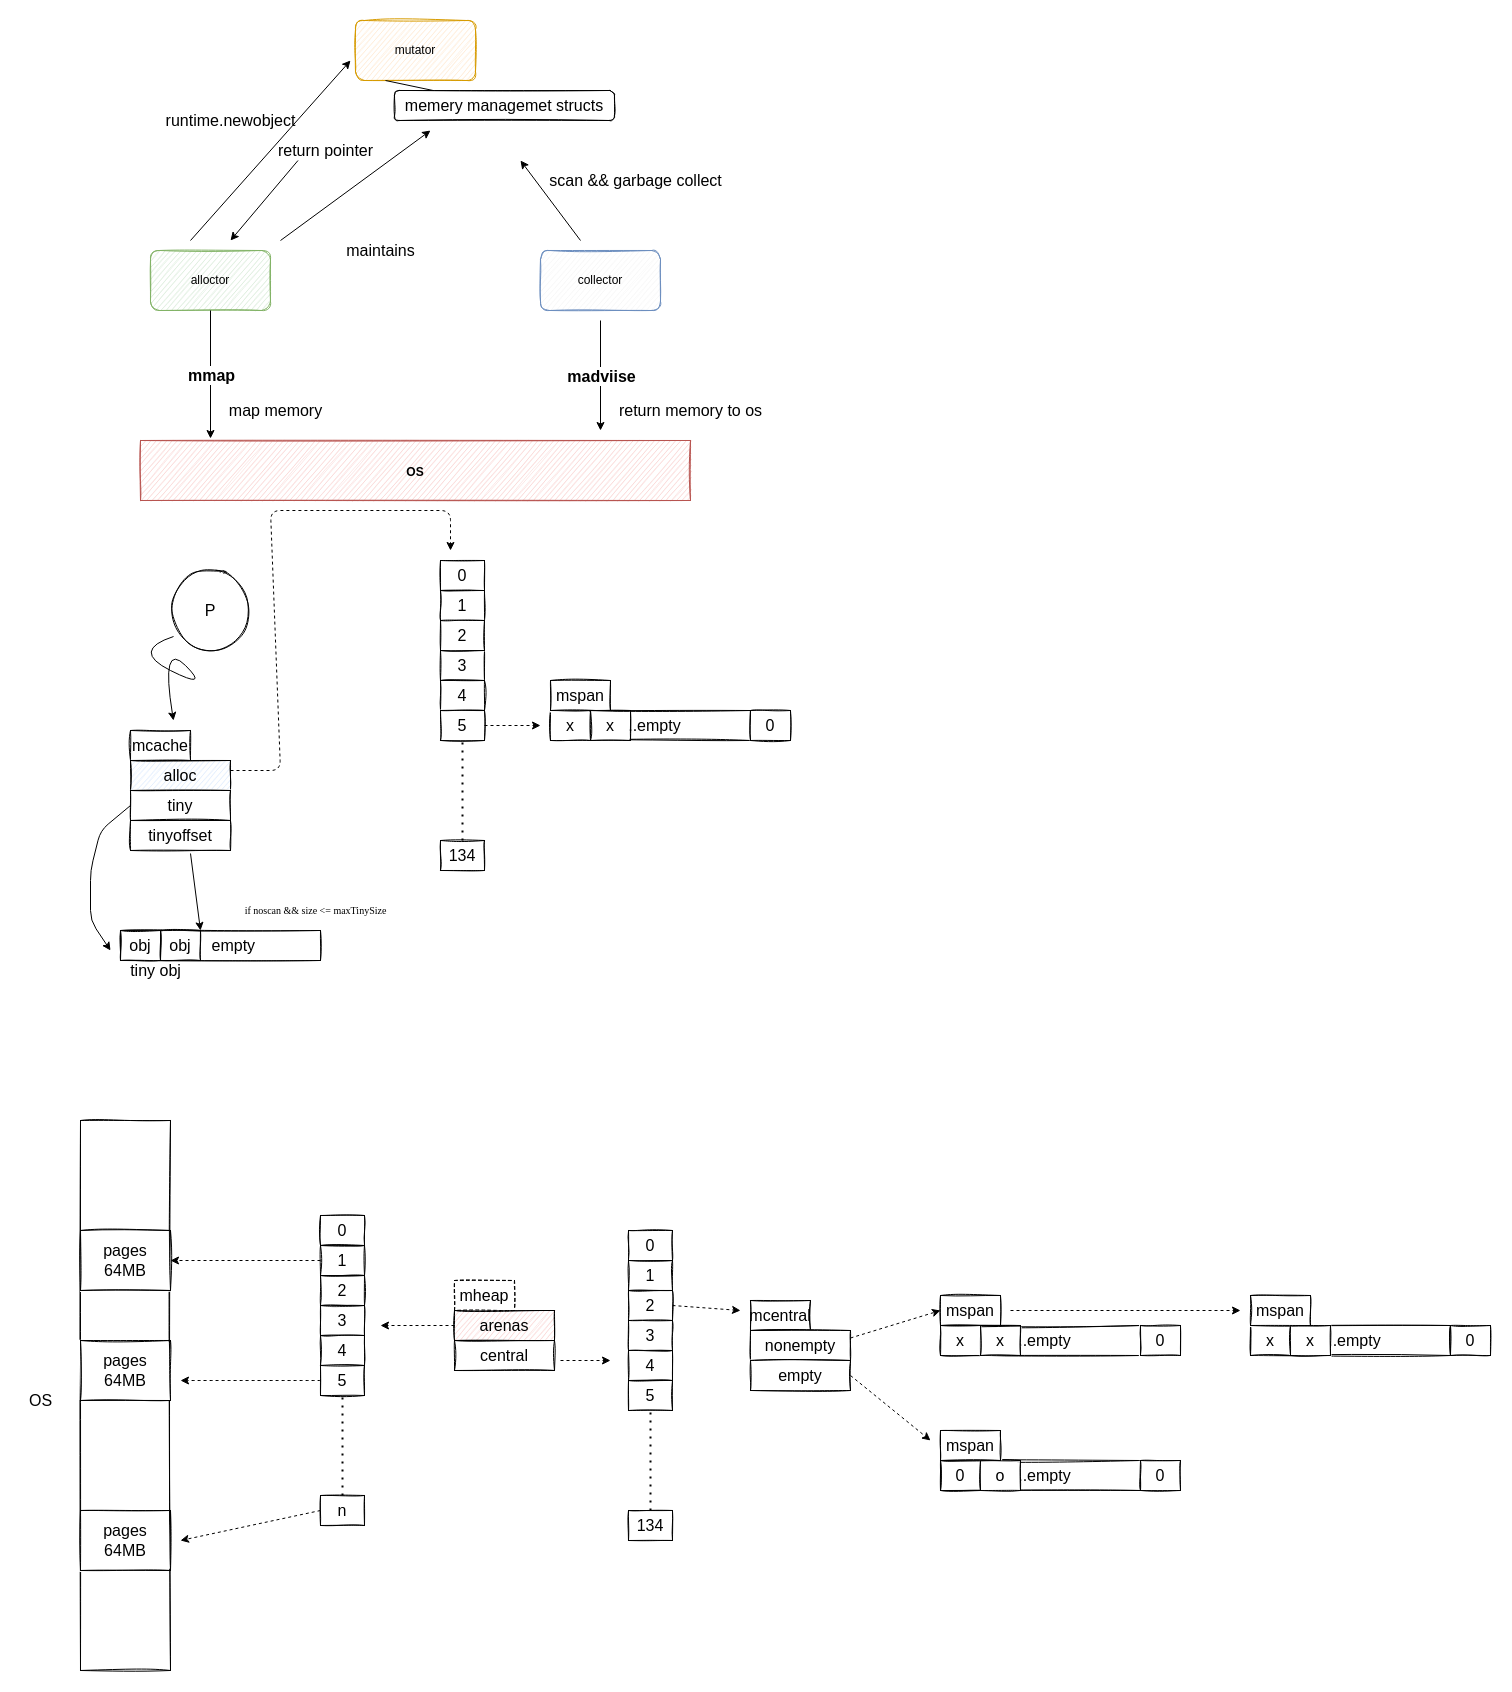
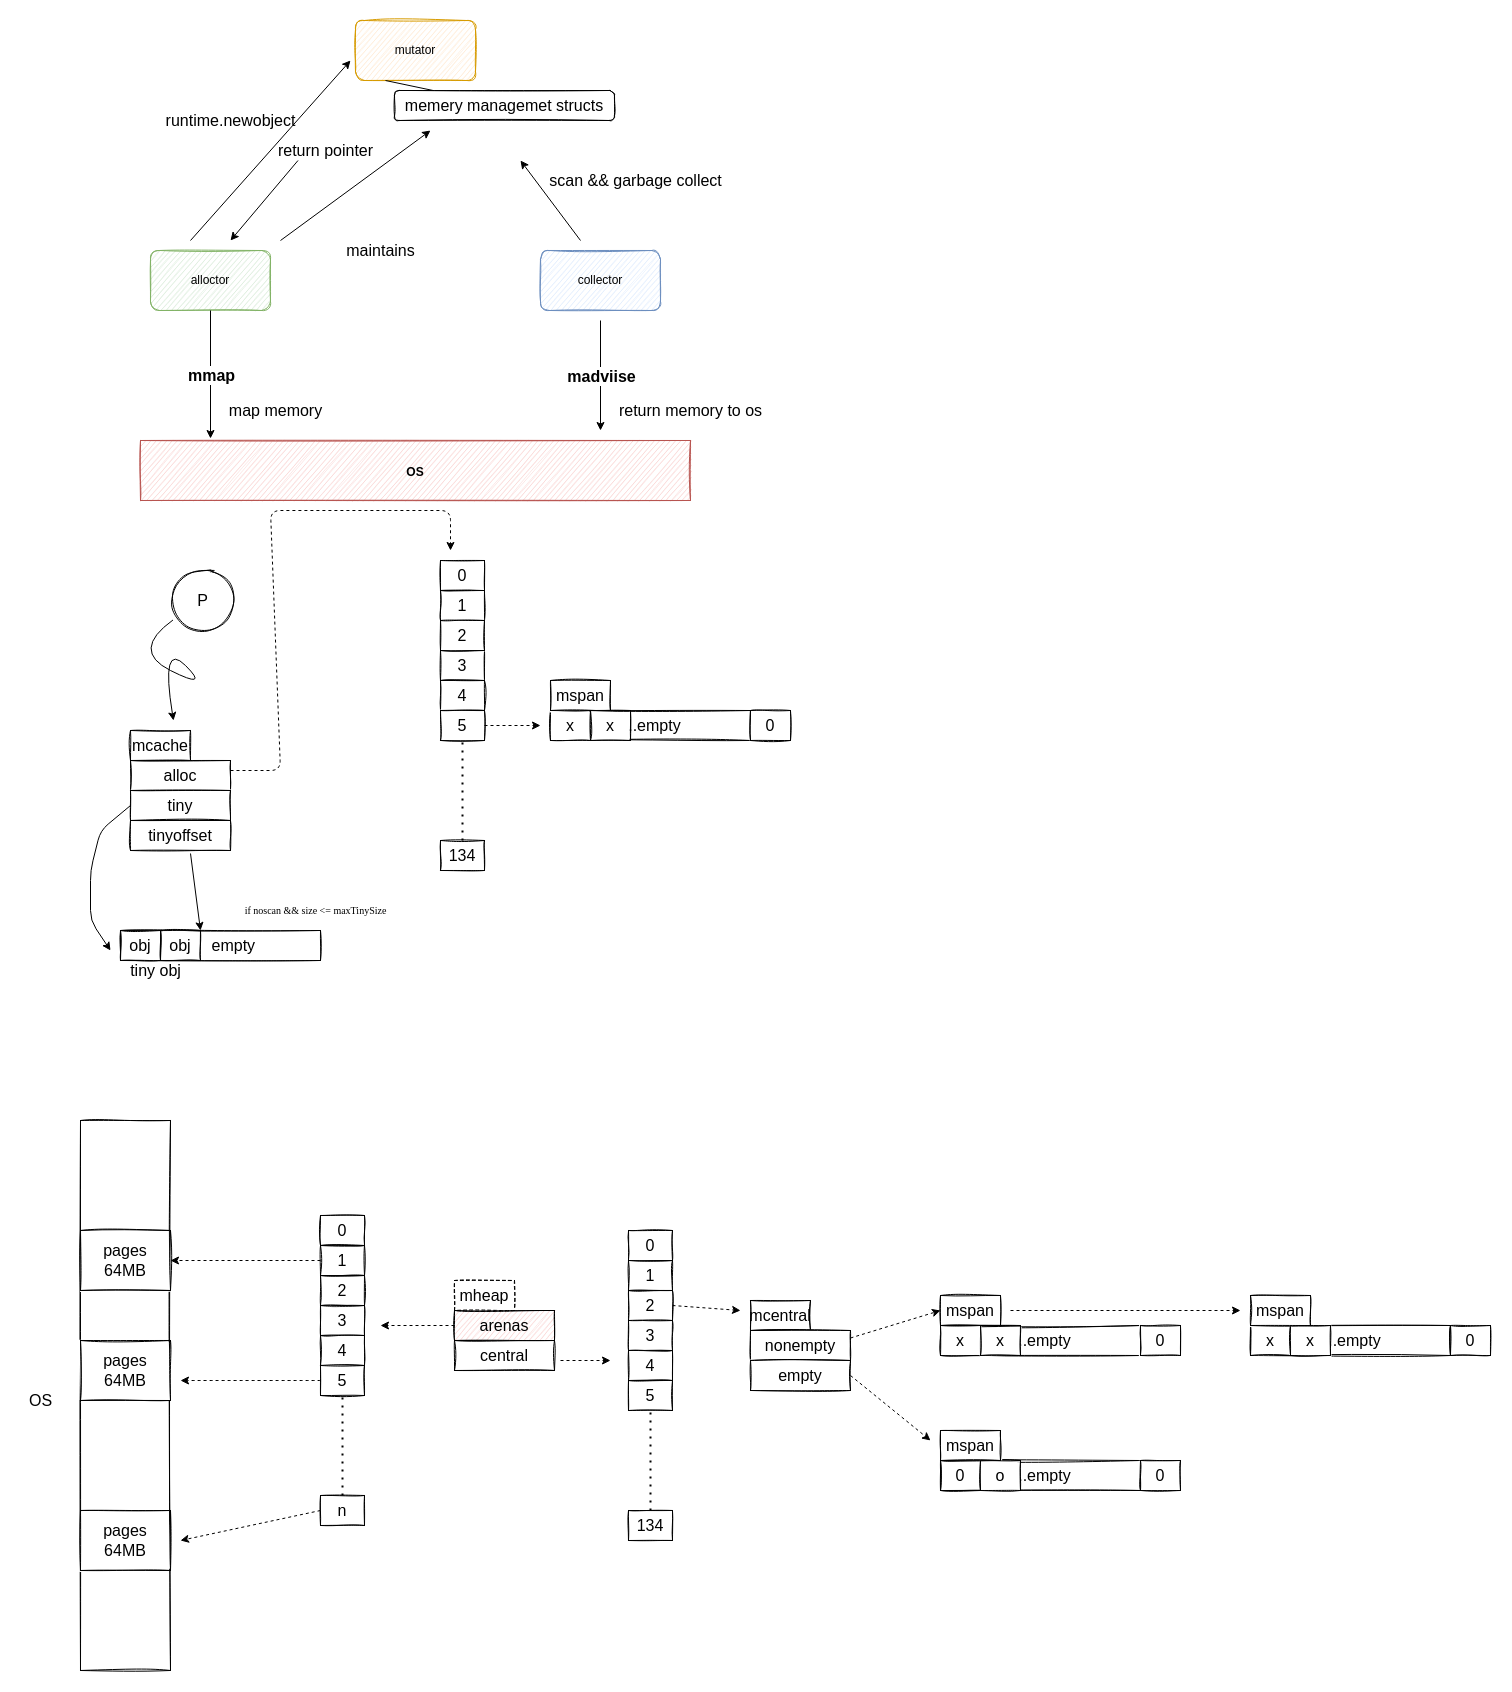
(601, 281) -> (601, 281)
(211, 611) -> (203, 601)
(181, 776) -> (181, 776)
